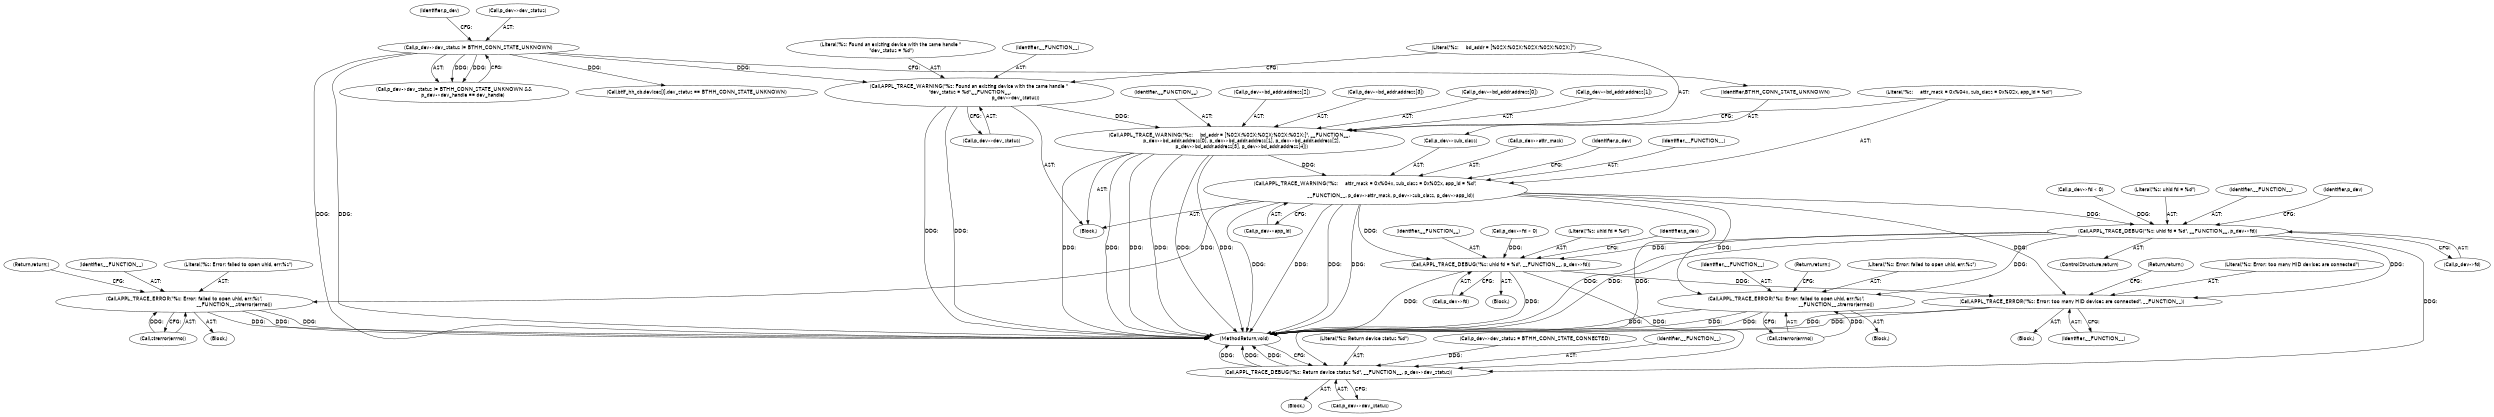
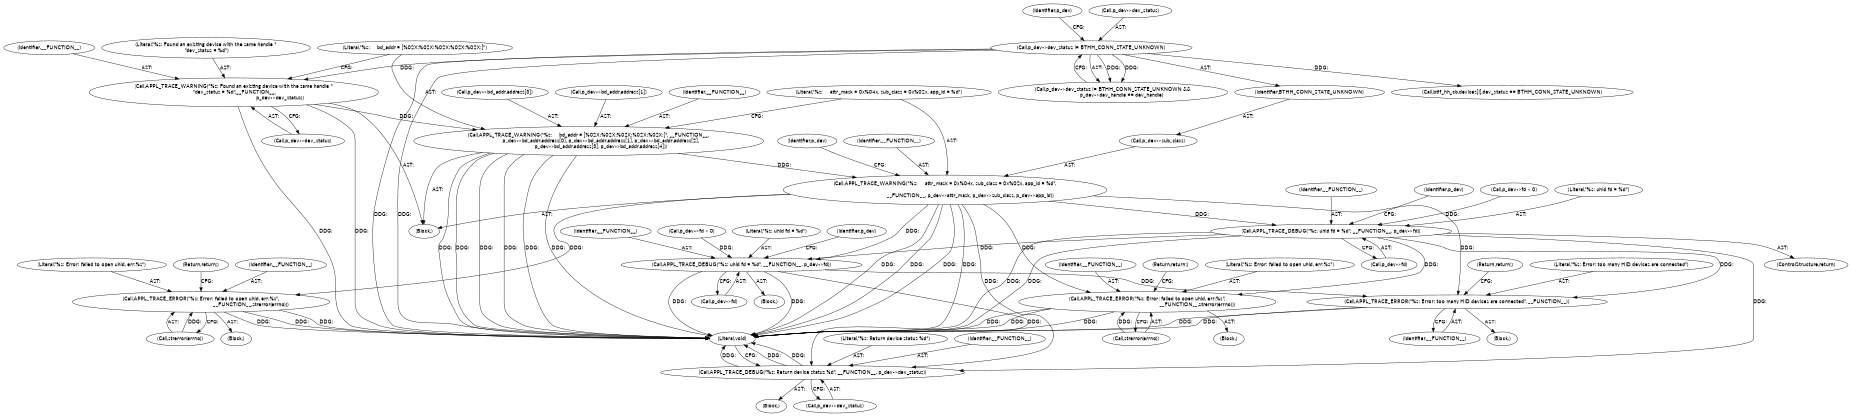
(915, 68) -> (1207, 68)
(1272, 92) -> none
(1500, 92) -> none
(1536, 141) -> none
(1268, 231) -> none
(1245, 339) -> (732, 339)
(1535, 339) -> none
